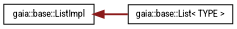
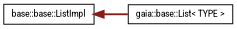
(49, 14) -> (49, 14)
